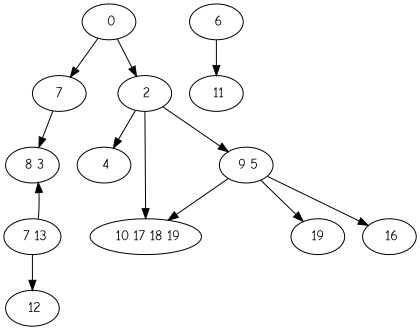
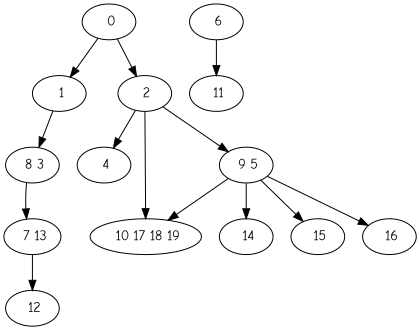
(59, 93) -> (59, 93)
(39, 206) -> (26, 196)
none -> (246, 237)
(318, 237) -> (318, 237)
